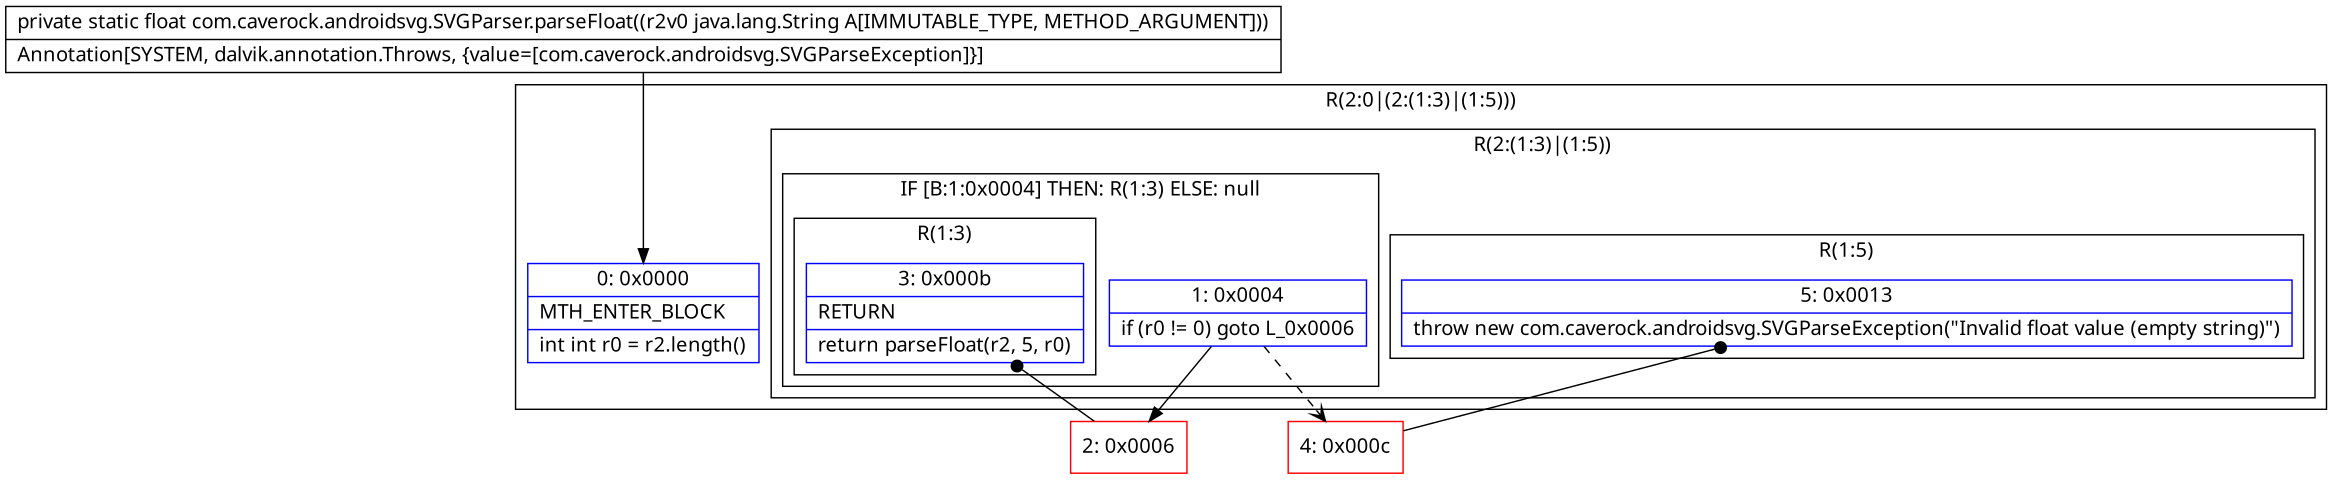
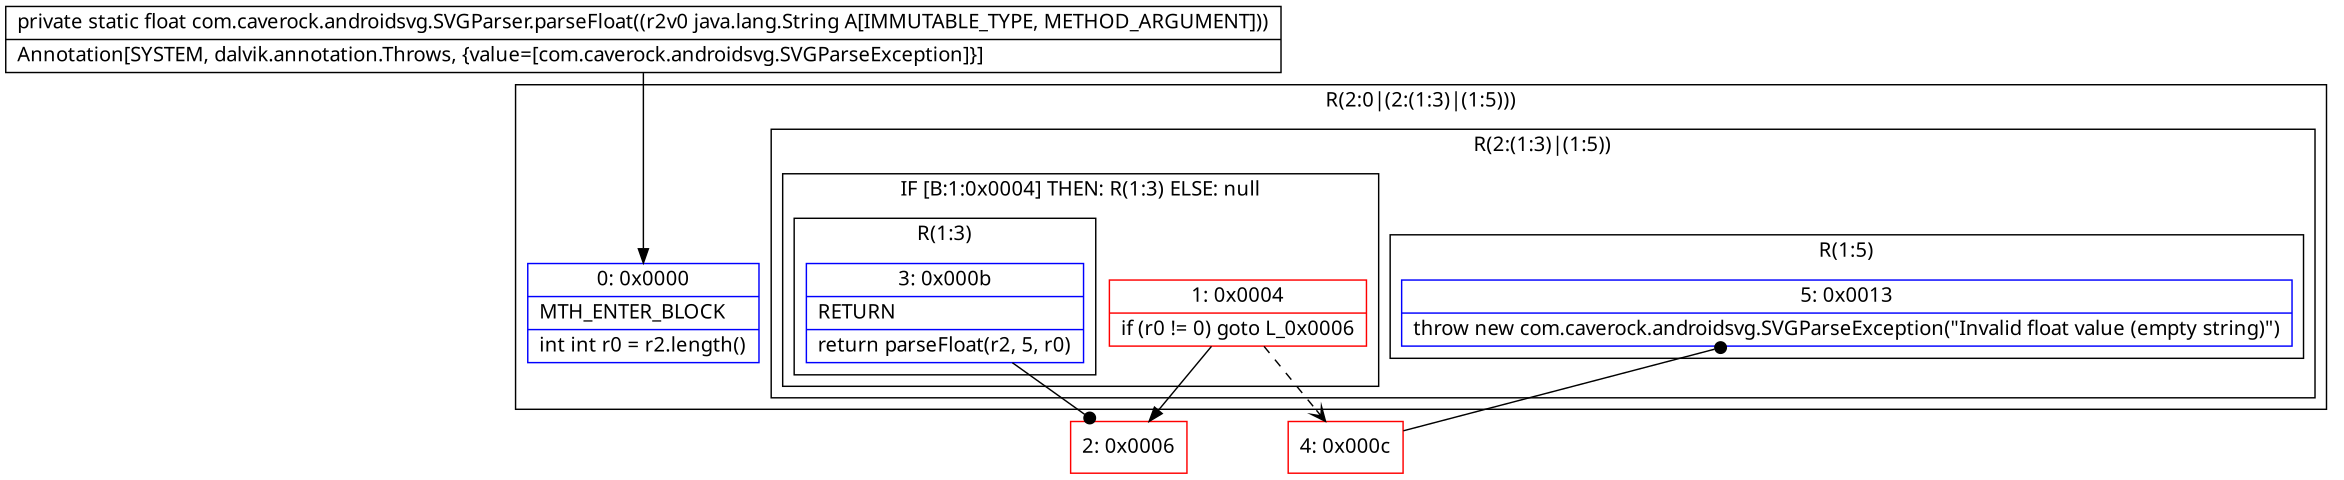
(1238, 313) -> (1238, 313)
(1058, 396) -> (1049, 389)
